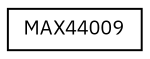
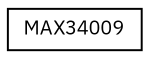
(75, 30) -> (75, 30)
